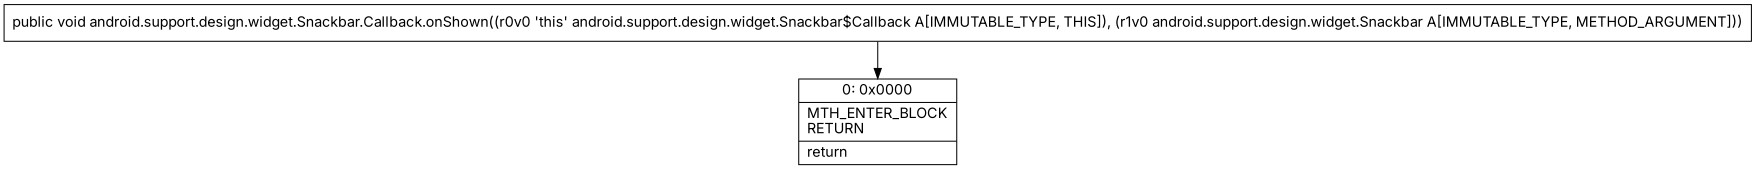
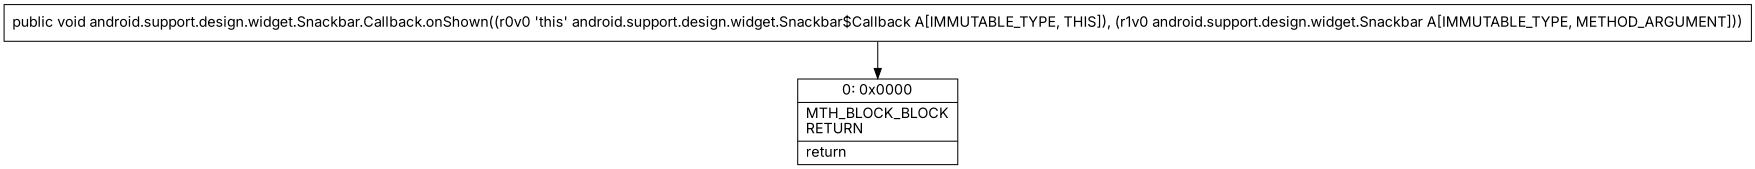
(878, 114) -> (878, 114)
